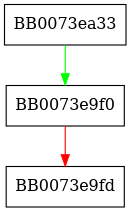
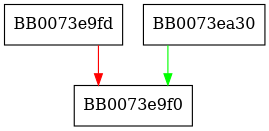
(65, 25) -> (204, 25)
(65, 140) -> (98, 59)
